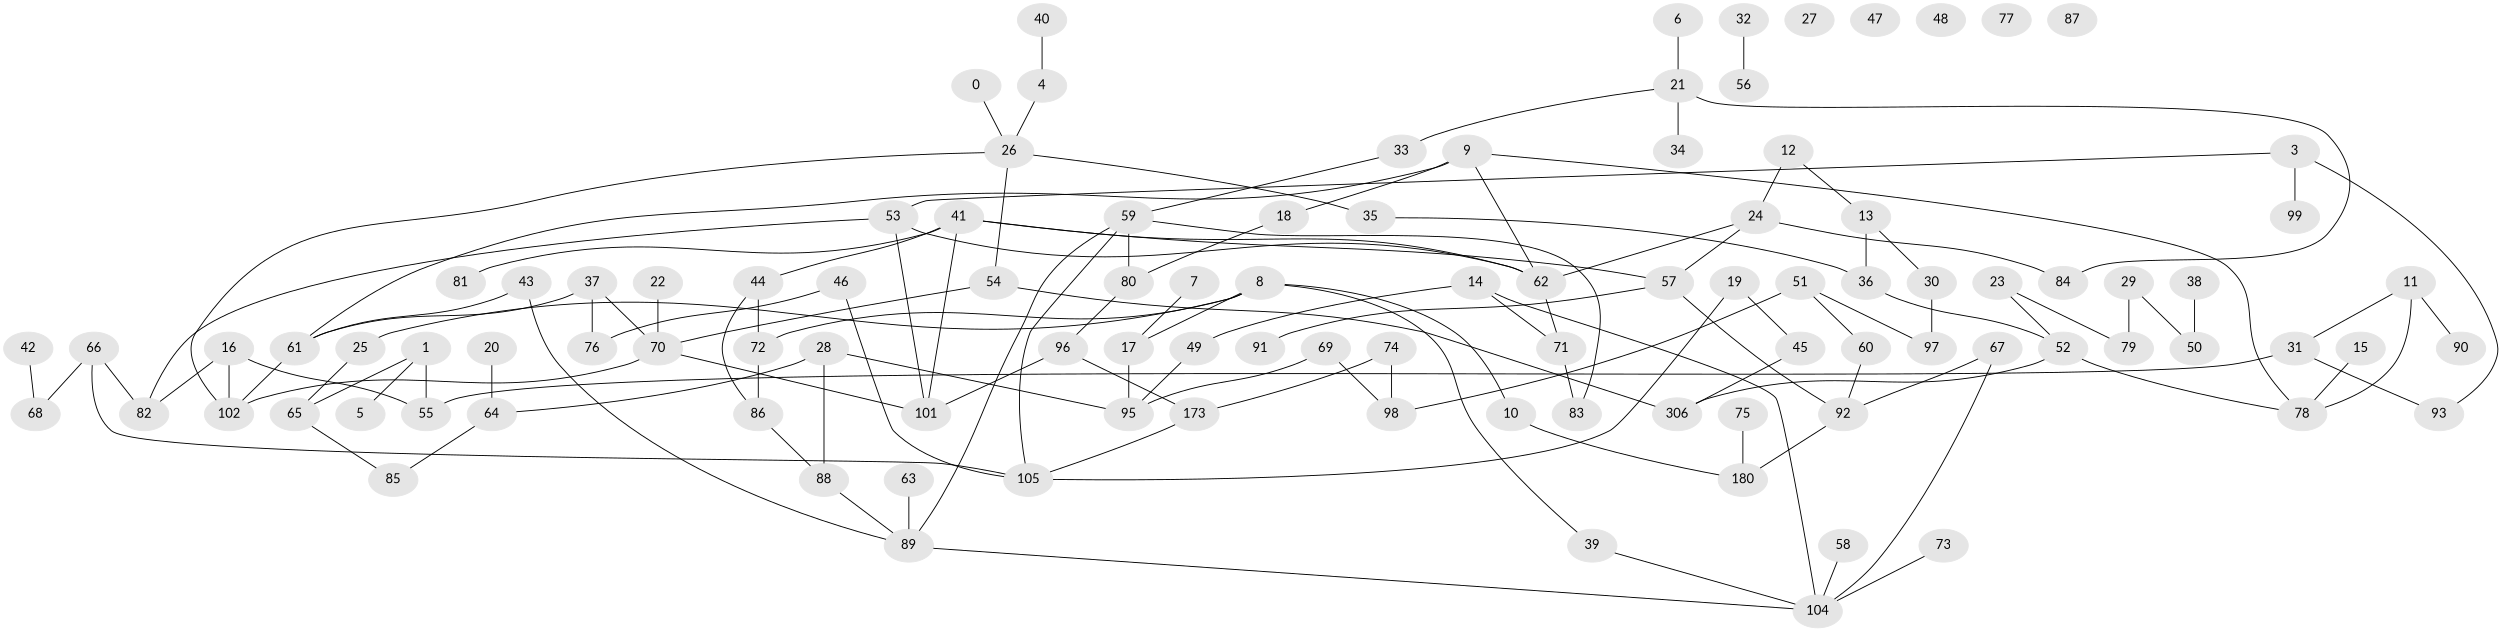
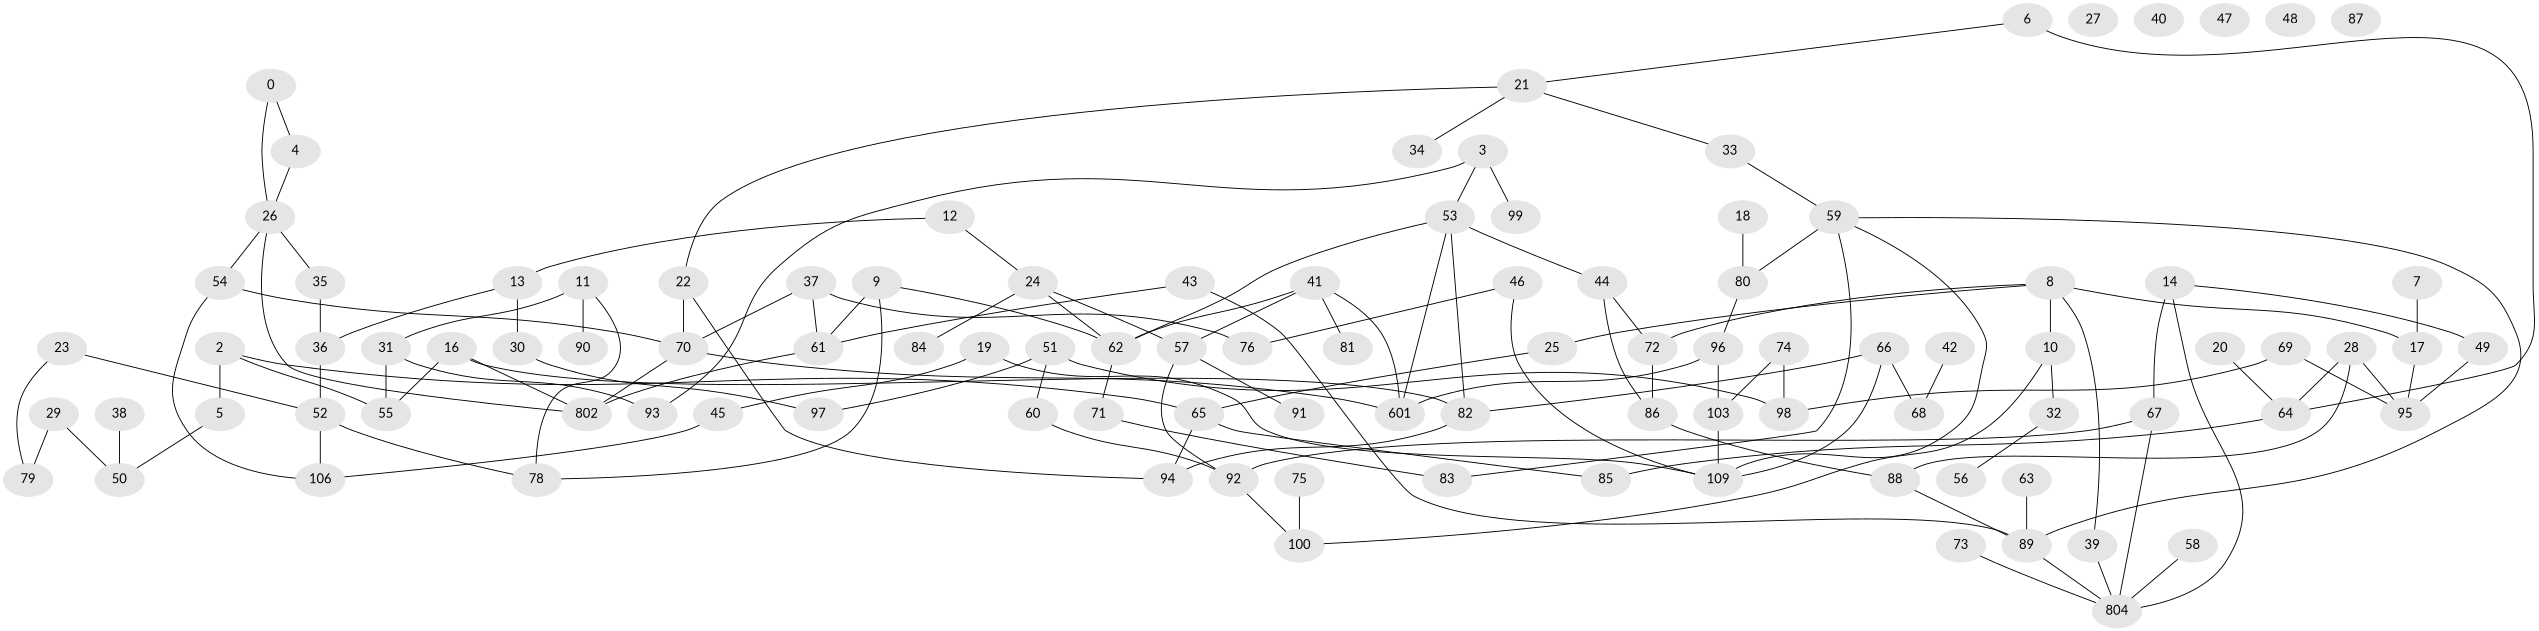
(2007, 20) -> none
(1042, 53) -> (283, 118)
none -> (2521, 87)
(2195, 110) -> (1065, 115)
(1370, 190) -> none
(861, 253) -> (1525, 251)
(1519, 316) -> (2155, 348)
(426, 349) -> (220, 349)
(2361, 349) -> none
none -> (2052, 382)
(229, 414) -> (587, 414)
(926, 414) -> (1400, 414)
(1194, 414) -> (1718, 414)
(1677, 414) -> (320, 480)
none -> (170, 447)
(1028, 480) -> (1718, 480)
none -> (1168, 480)
(1743, 480) -> (1299, 546)
(1818, 611) -> (2117, 611)
